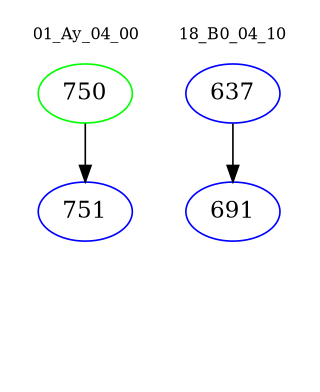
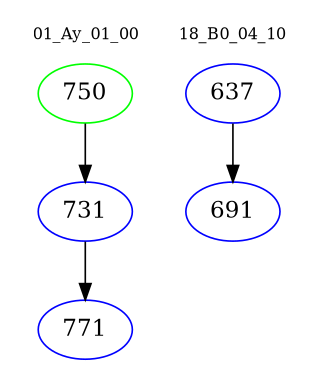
(86, 35) -> (86, 35)
(85, 212) -> (85, 212)
none -> (85, 330)
